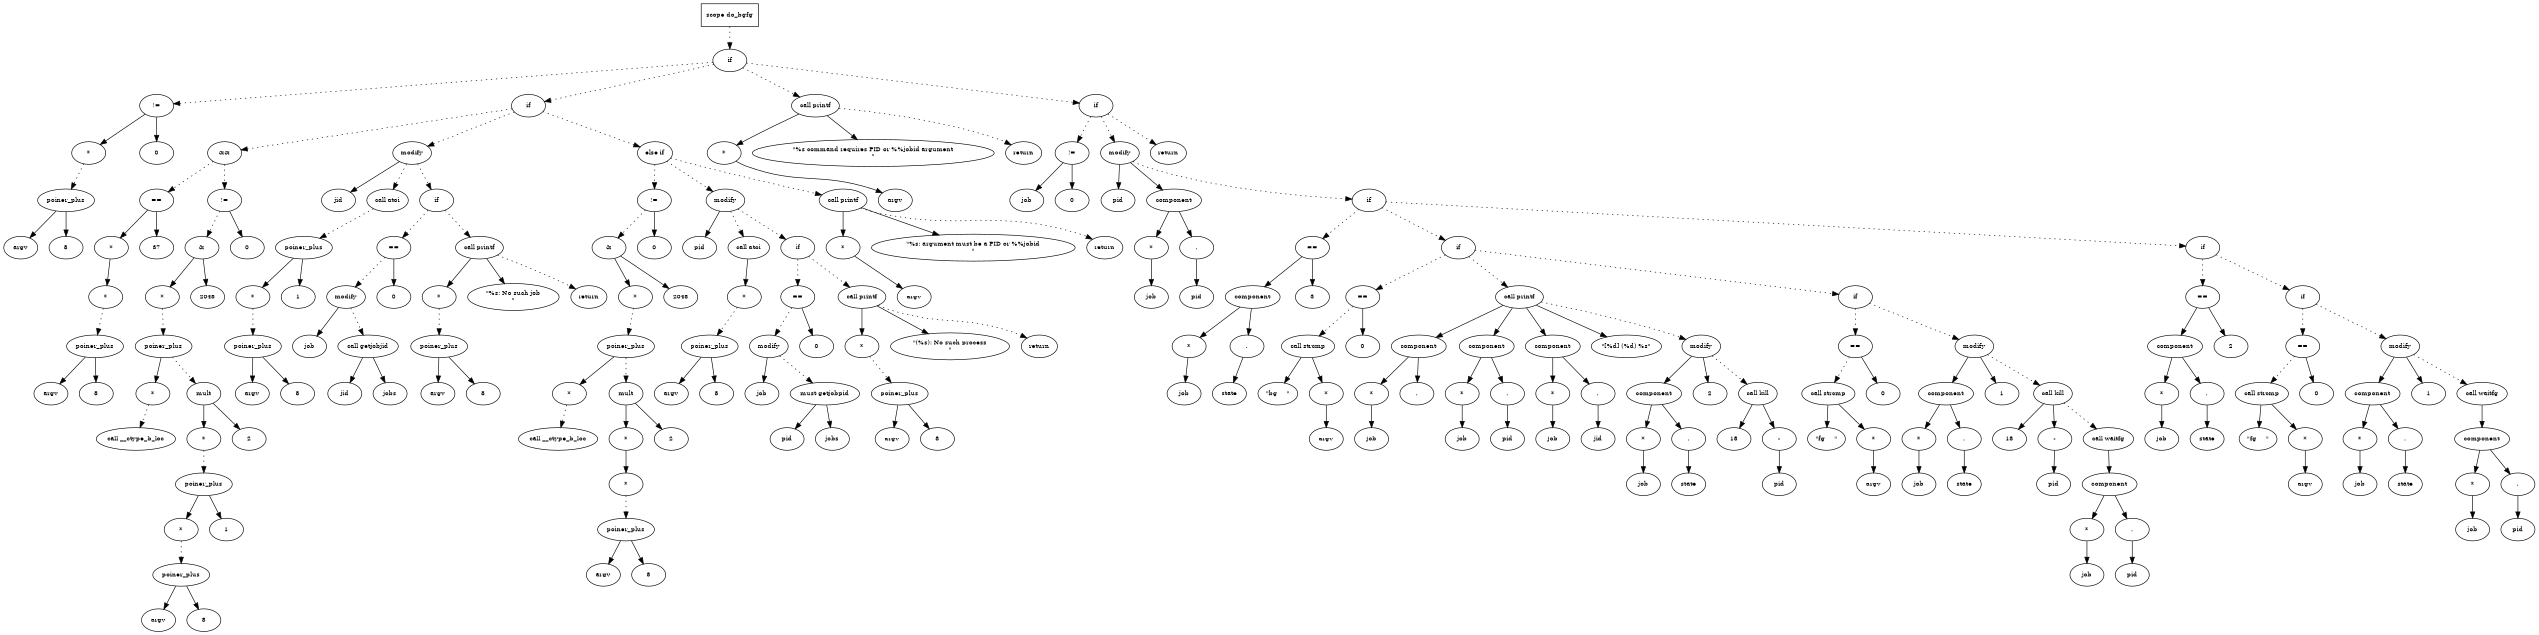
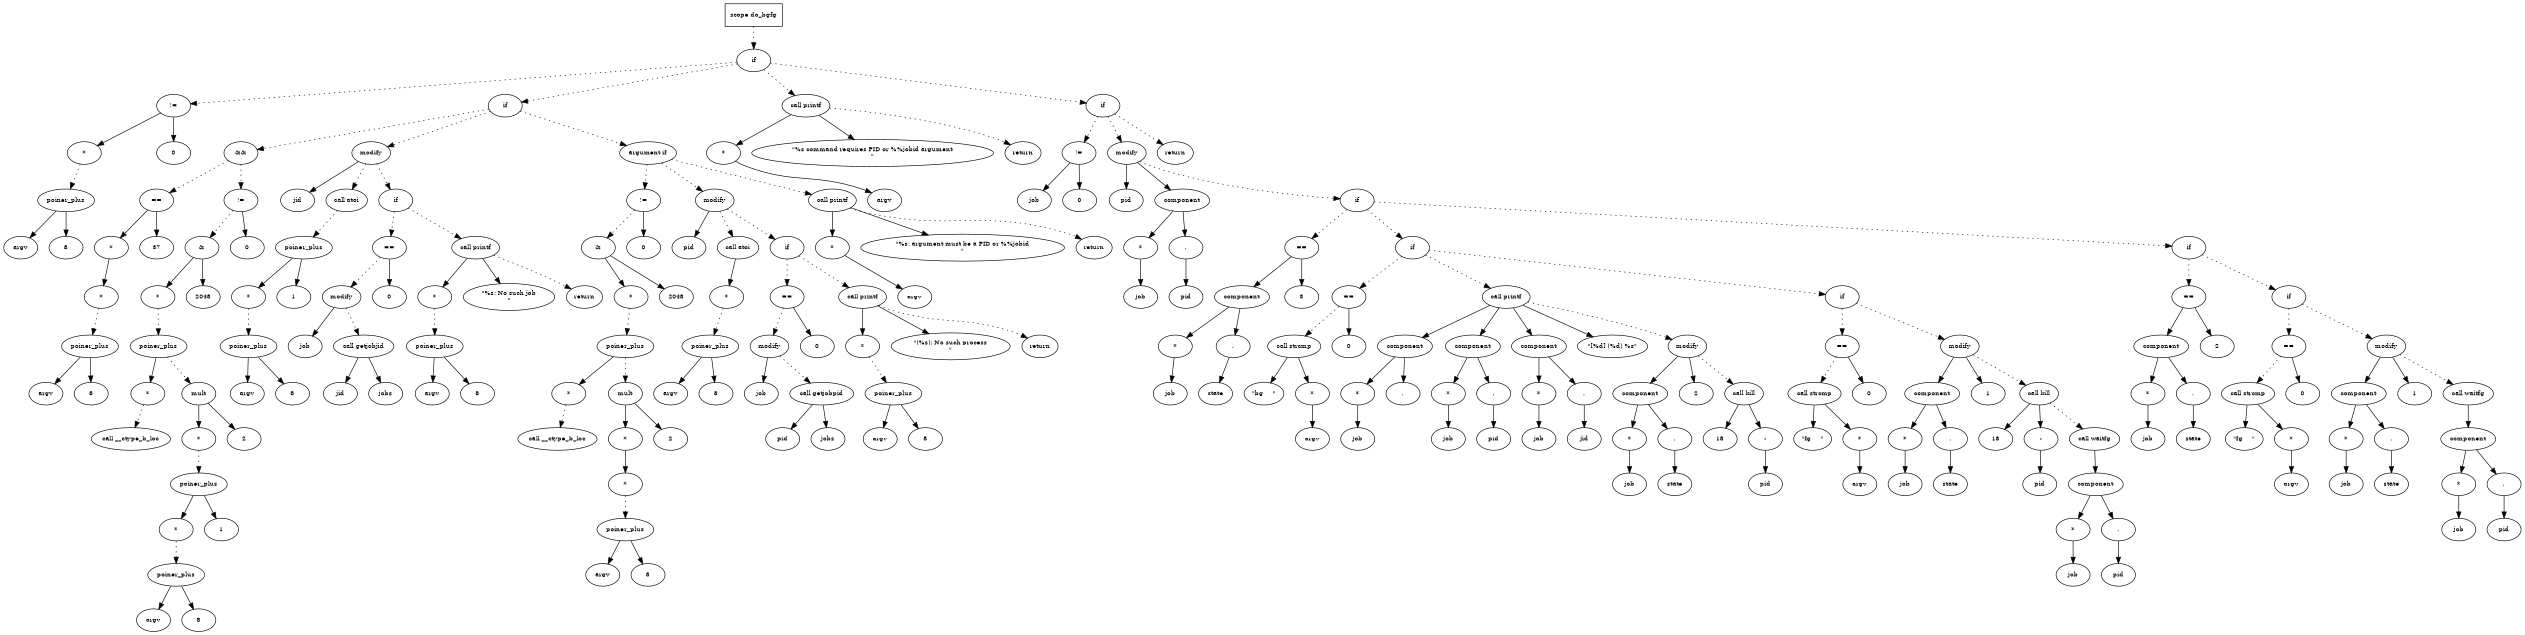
(655, 153) -> (648, 153)
(825, 394) -> (822, 394)
